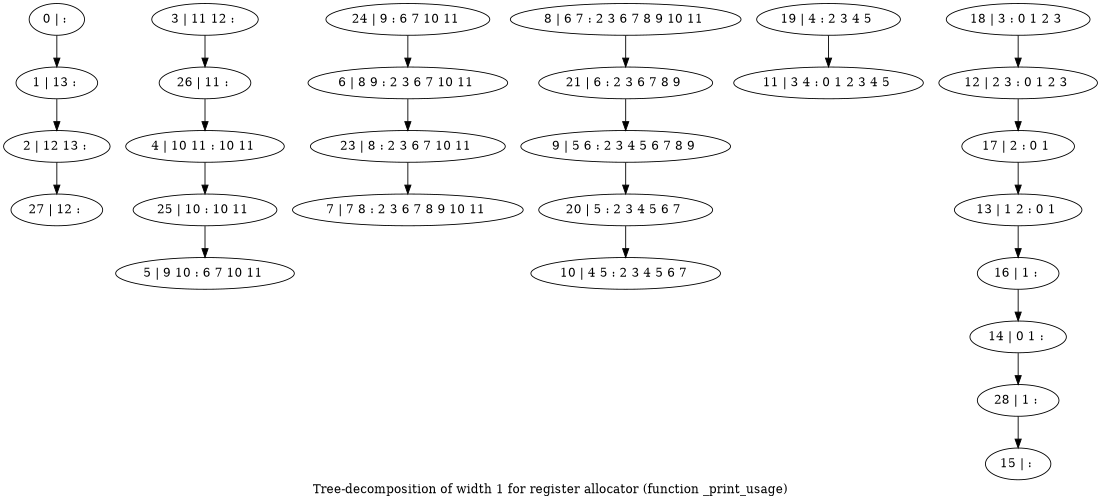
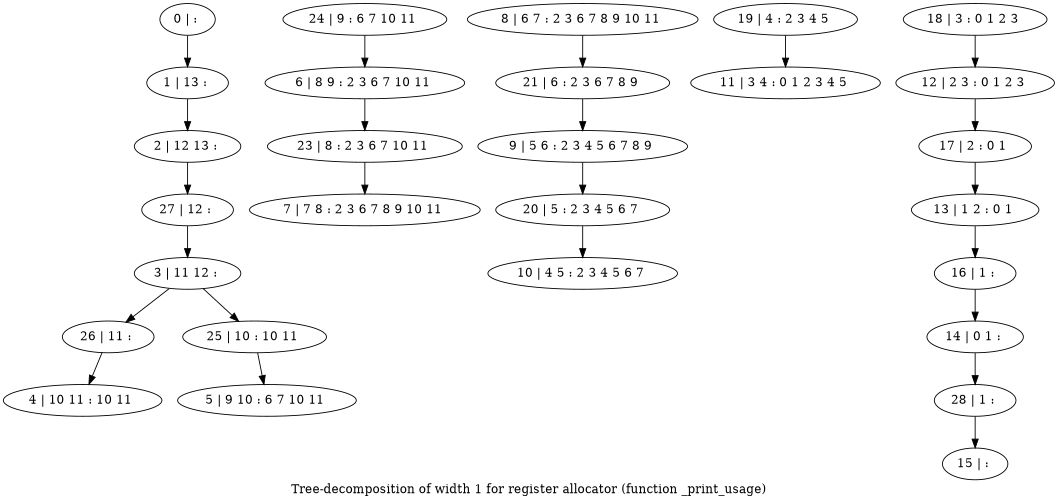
(205, 174) -> (218, 302)
none -> (188, 237)
